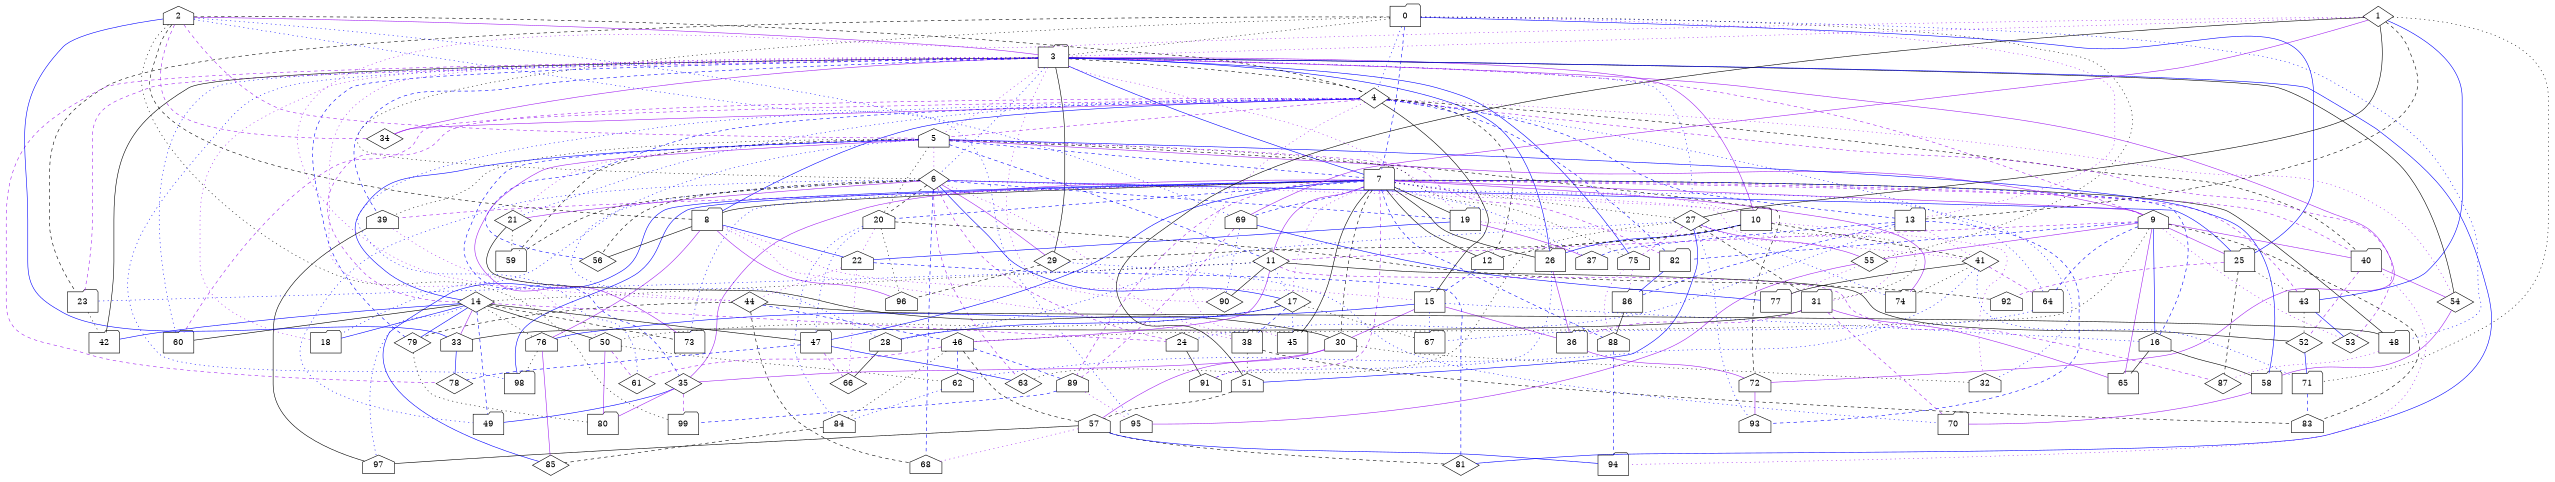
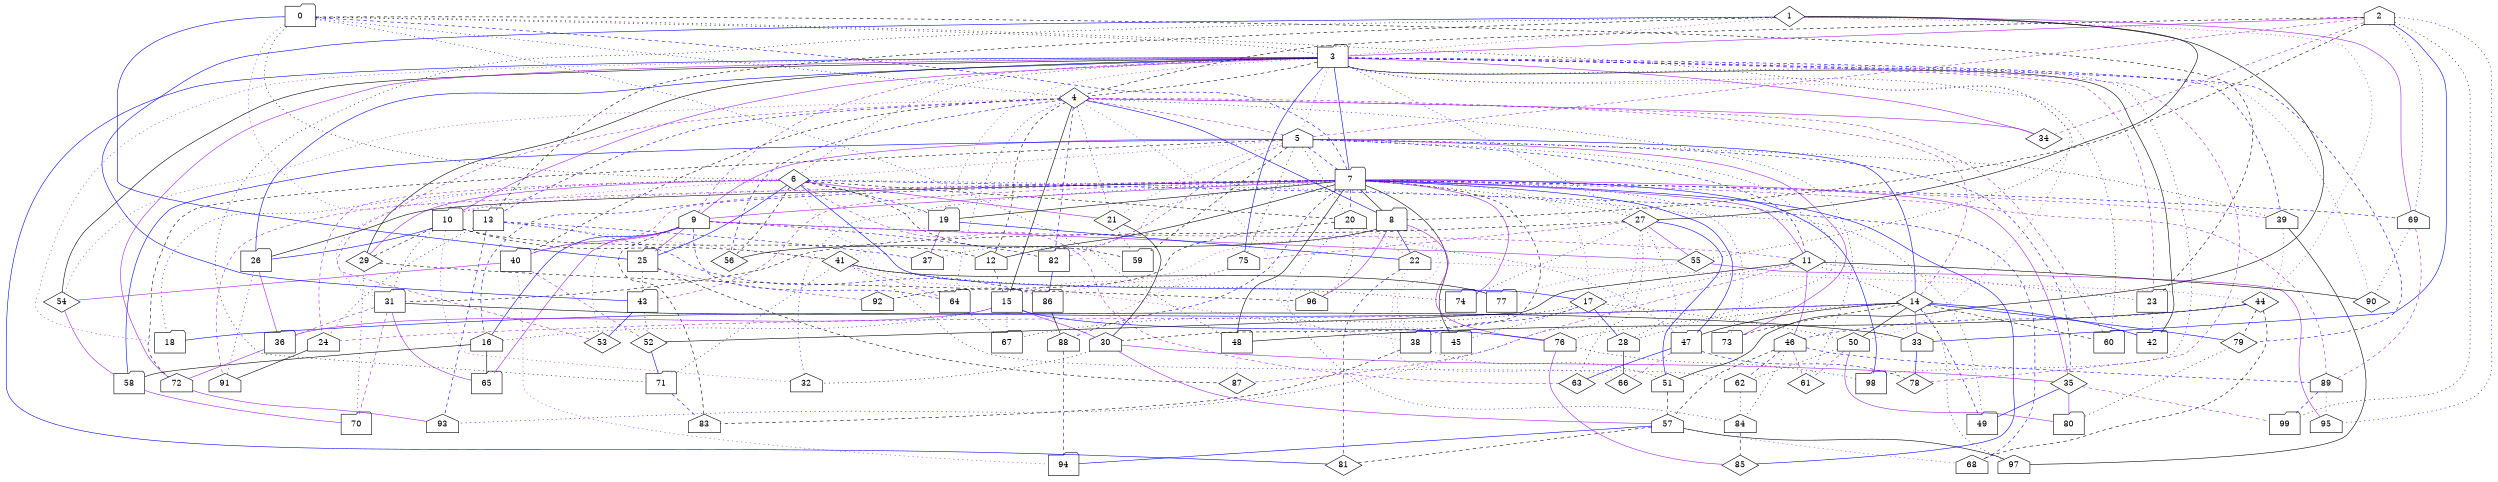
(1545, 281) -> none
(328, 322) -> (2023, 325)
(1580, 330) -> none
